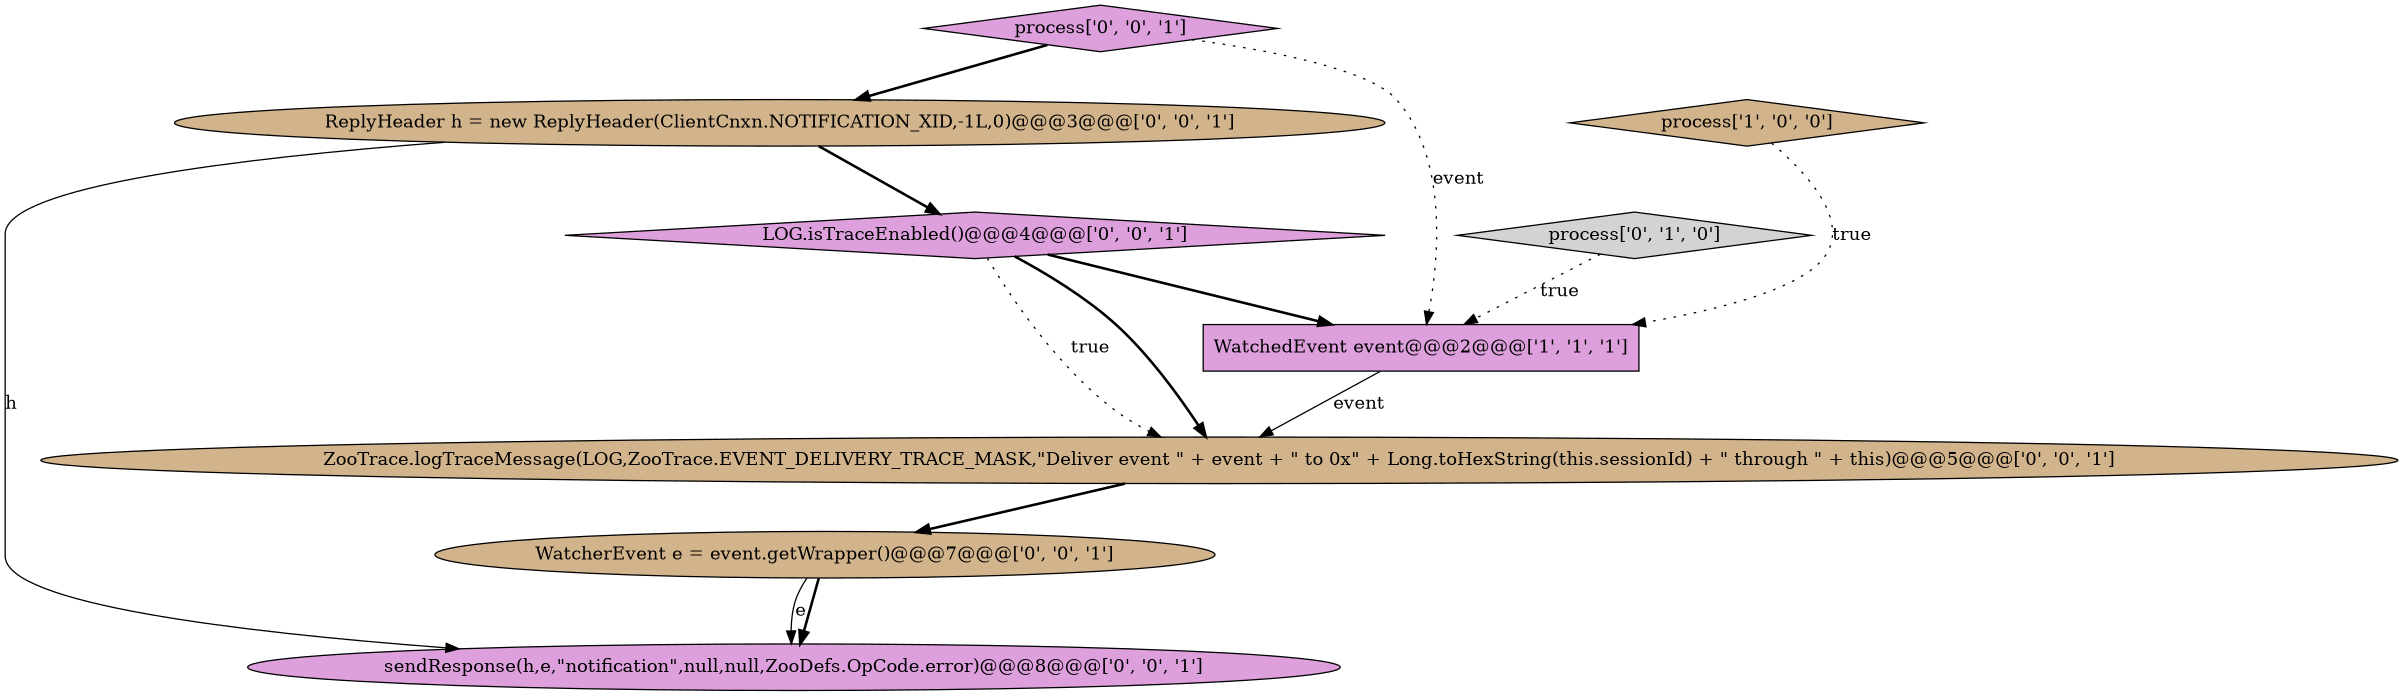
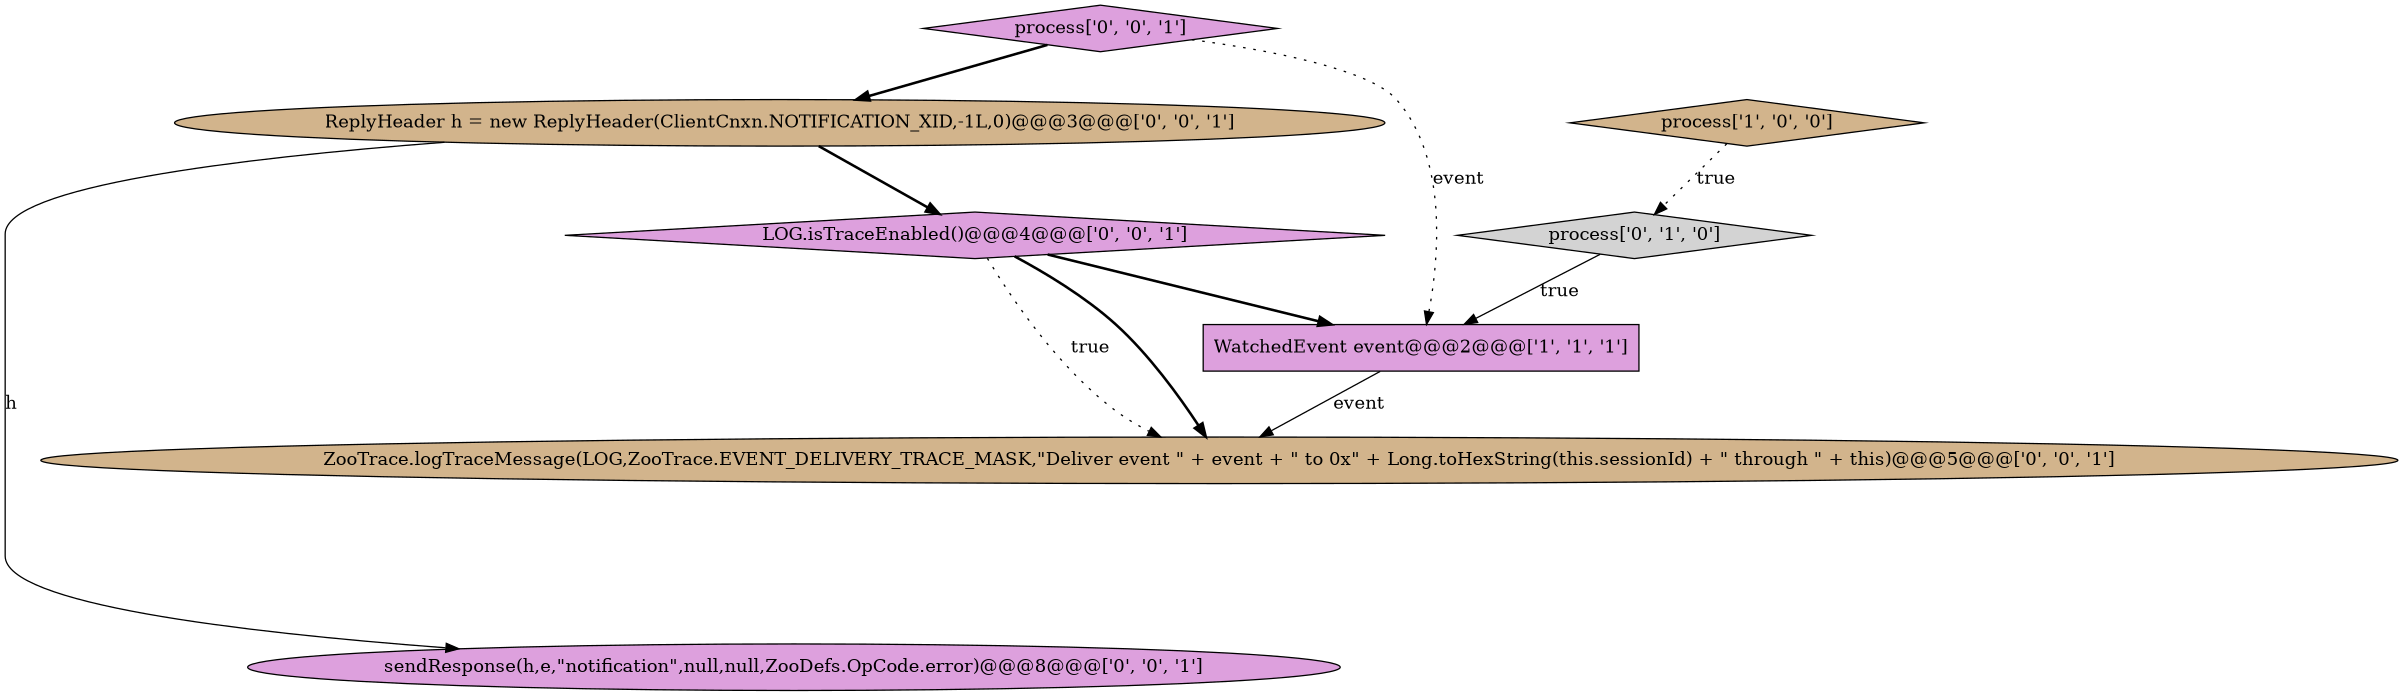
(1803, 275) -> (1695, 174)
(1538, 286) -> (1538, 286)
(825, 555) -> none
